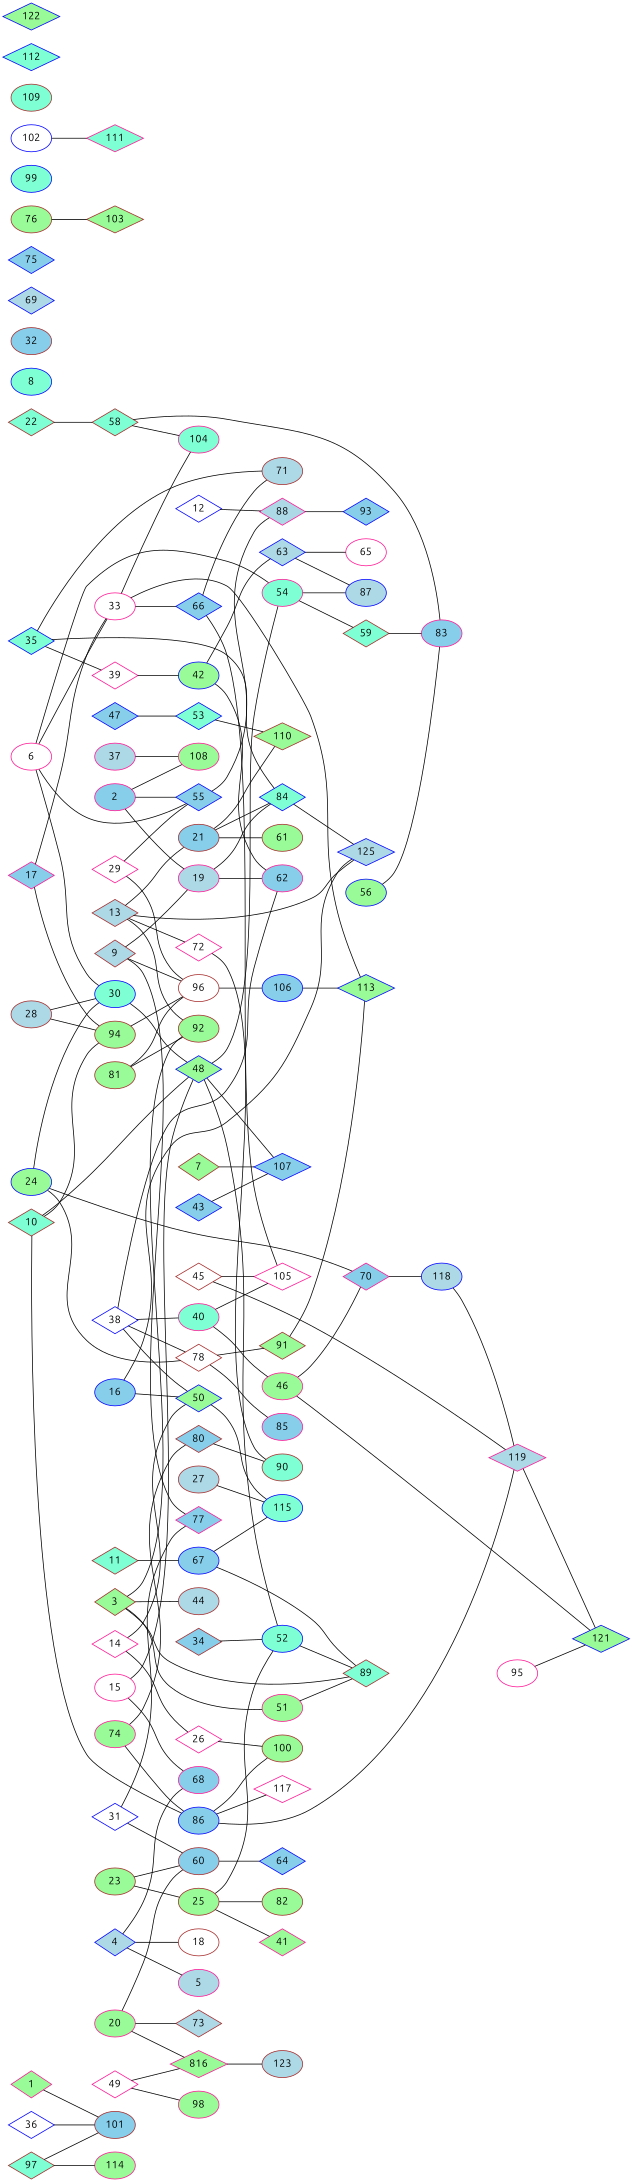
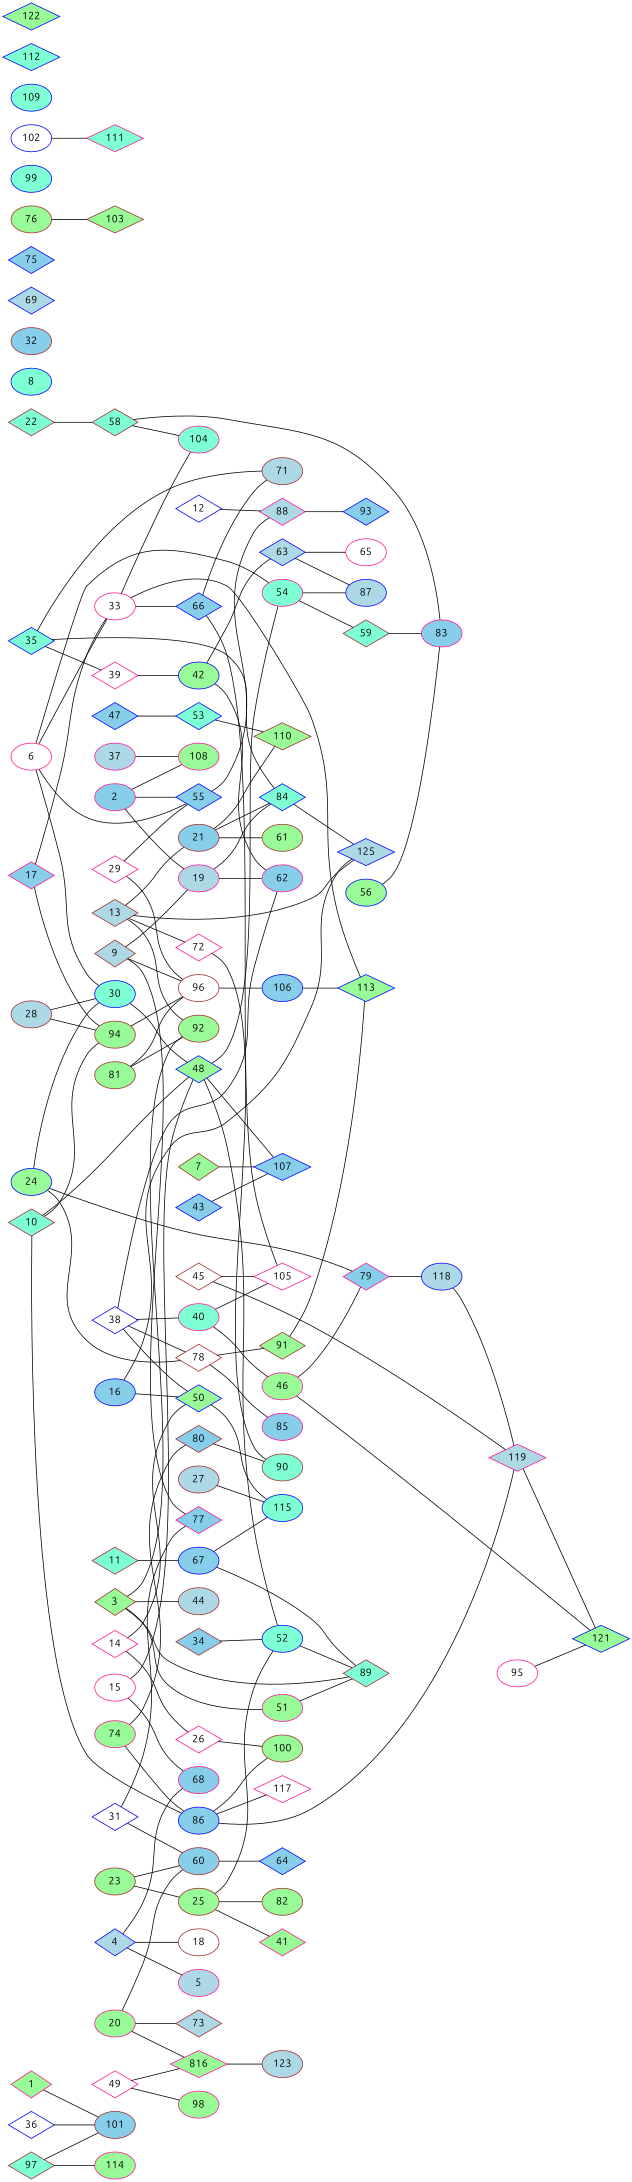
(31, 98) -> (31, 98)
(366, 1277) -> (366, 1277)
